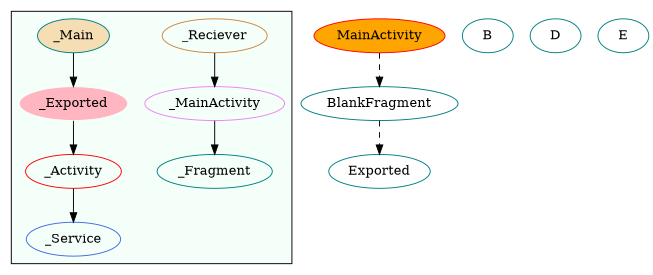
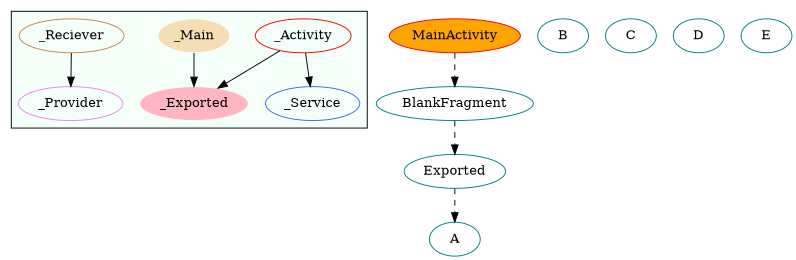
(73, 36) -> (194, 36)
none -> (631, 36)
(215, 104) -> (71, 104)
(73, 133) -> (253, 67)
(215, 171) -> none
none -> (455, 239)
